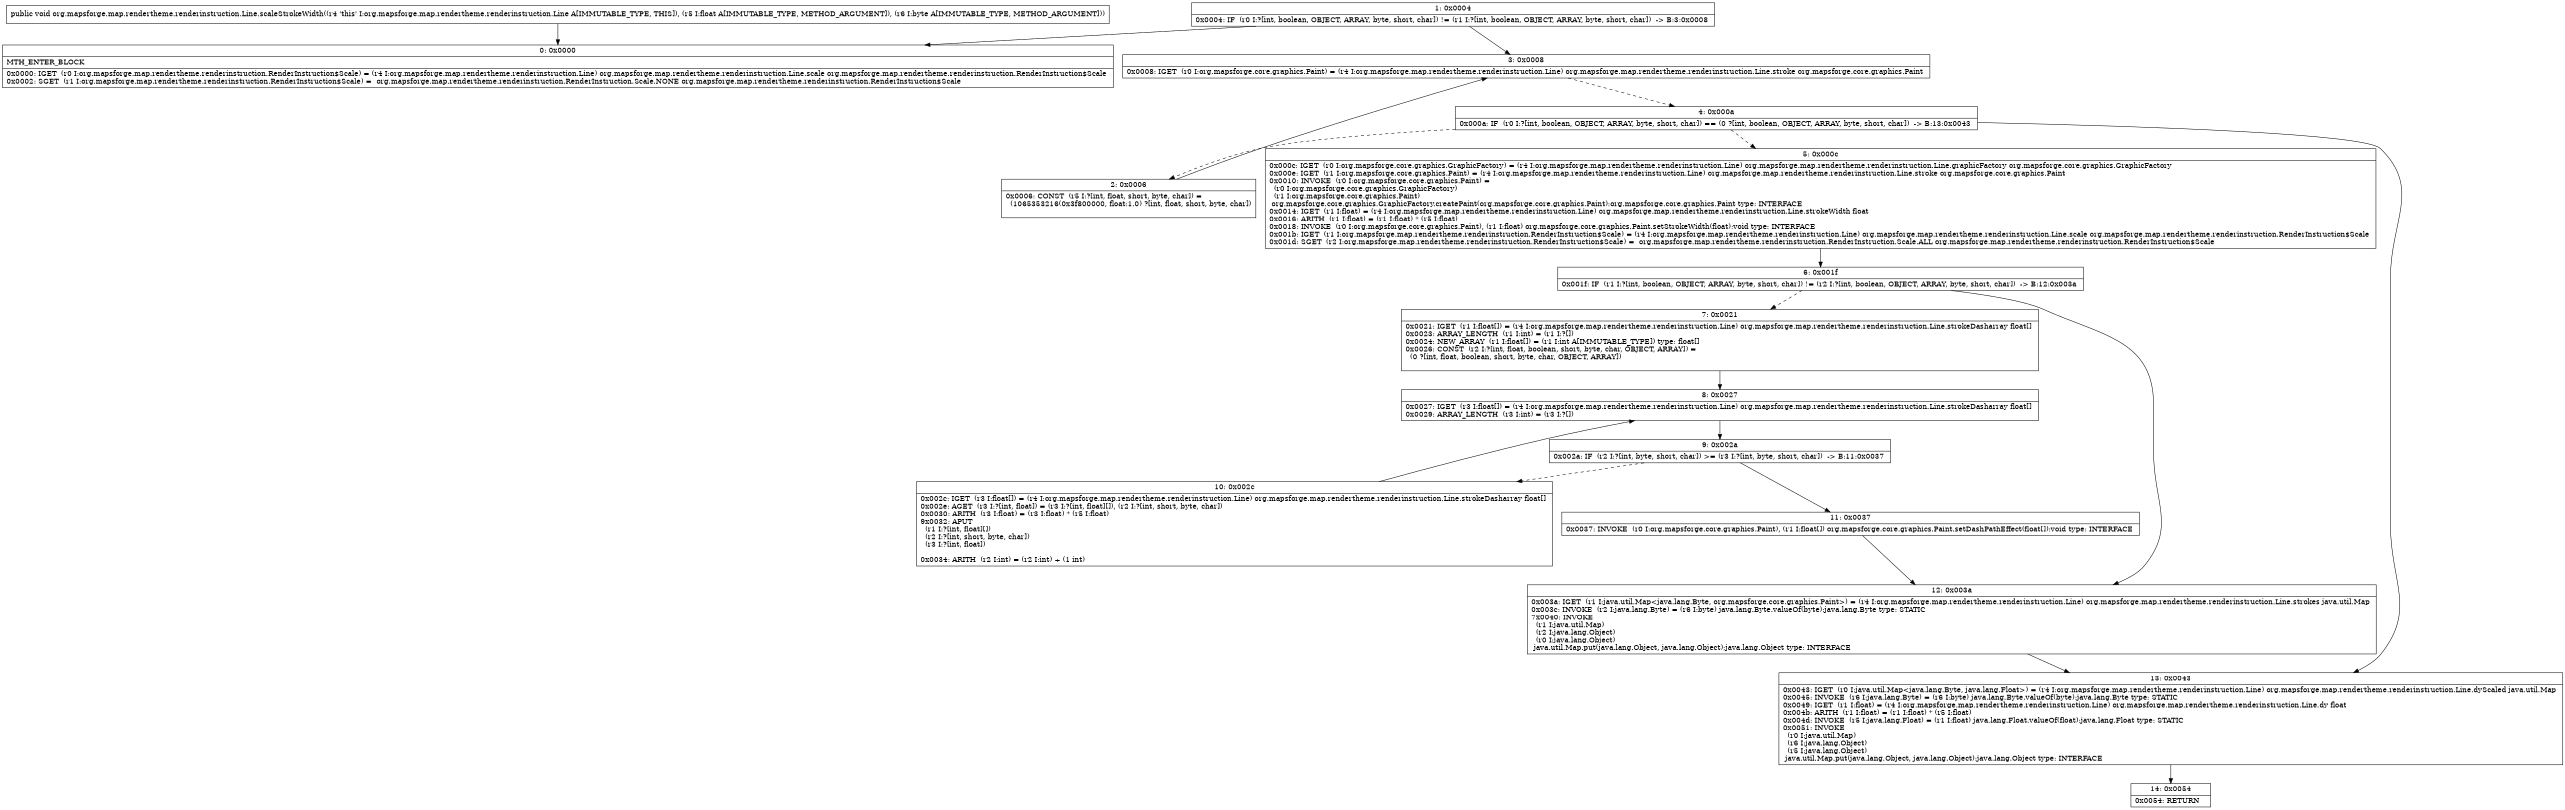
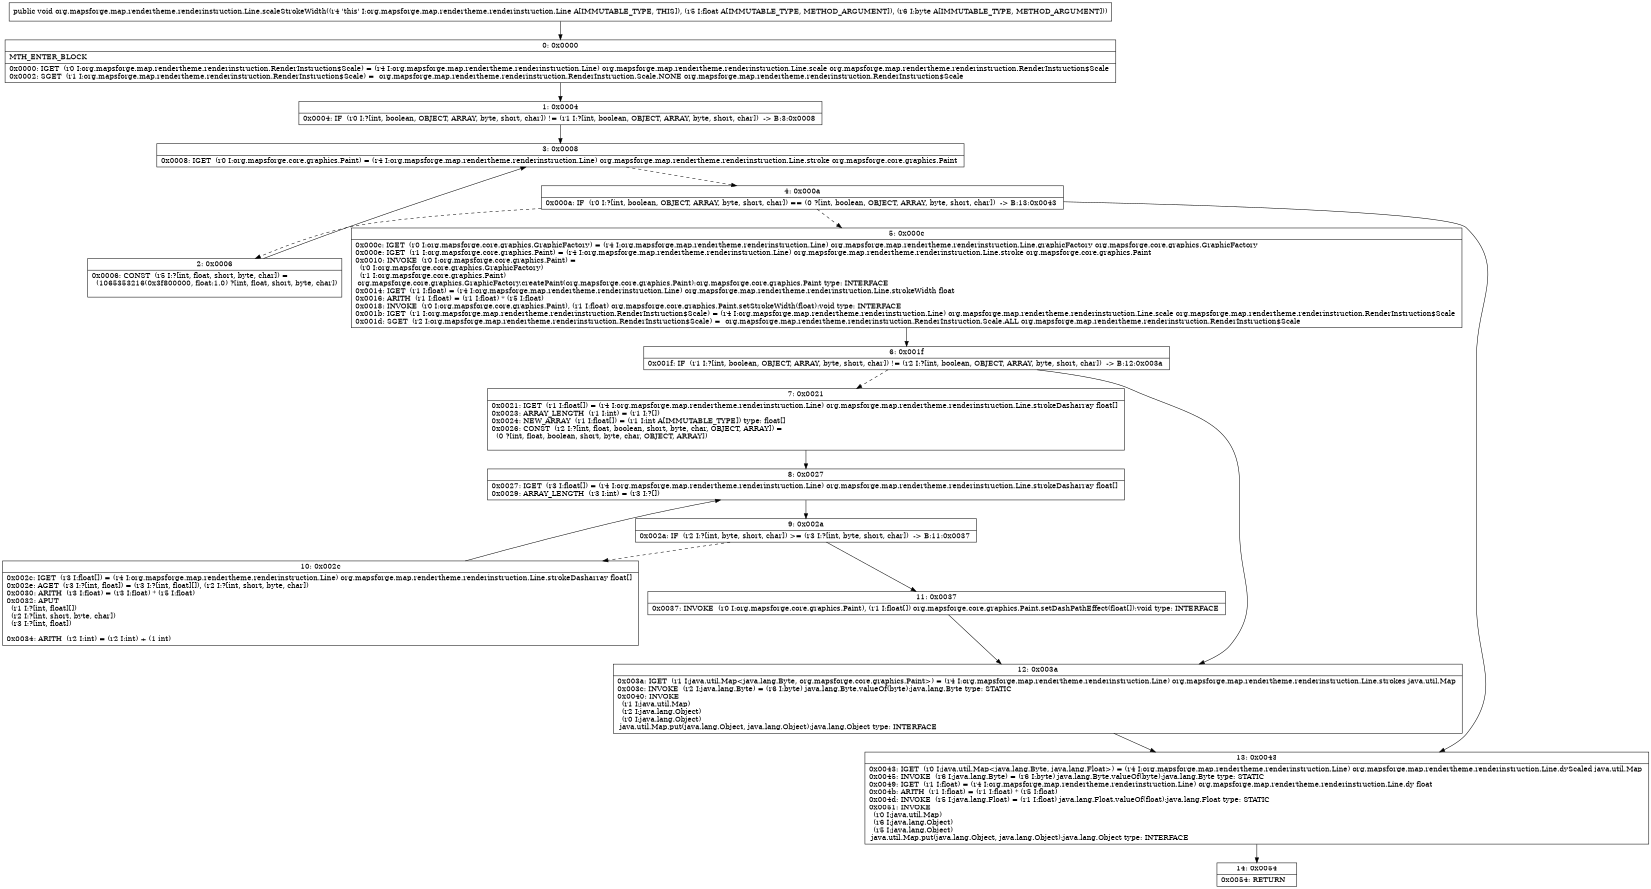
(1093, 35) -> (560, 89)
(949, 522) -> (35, 601)
(1565, 617) -> (651, 697)
